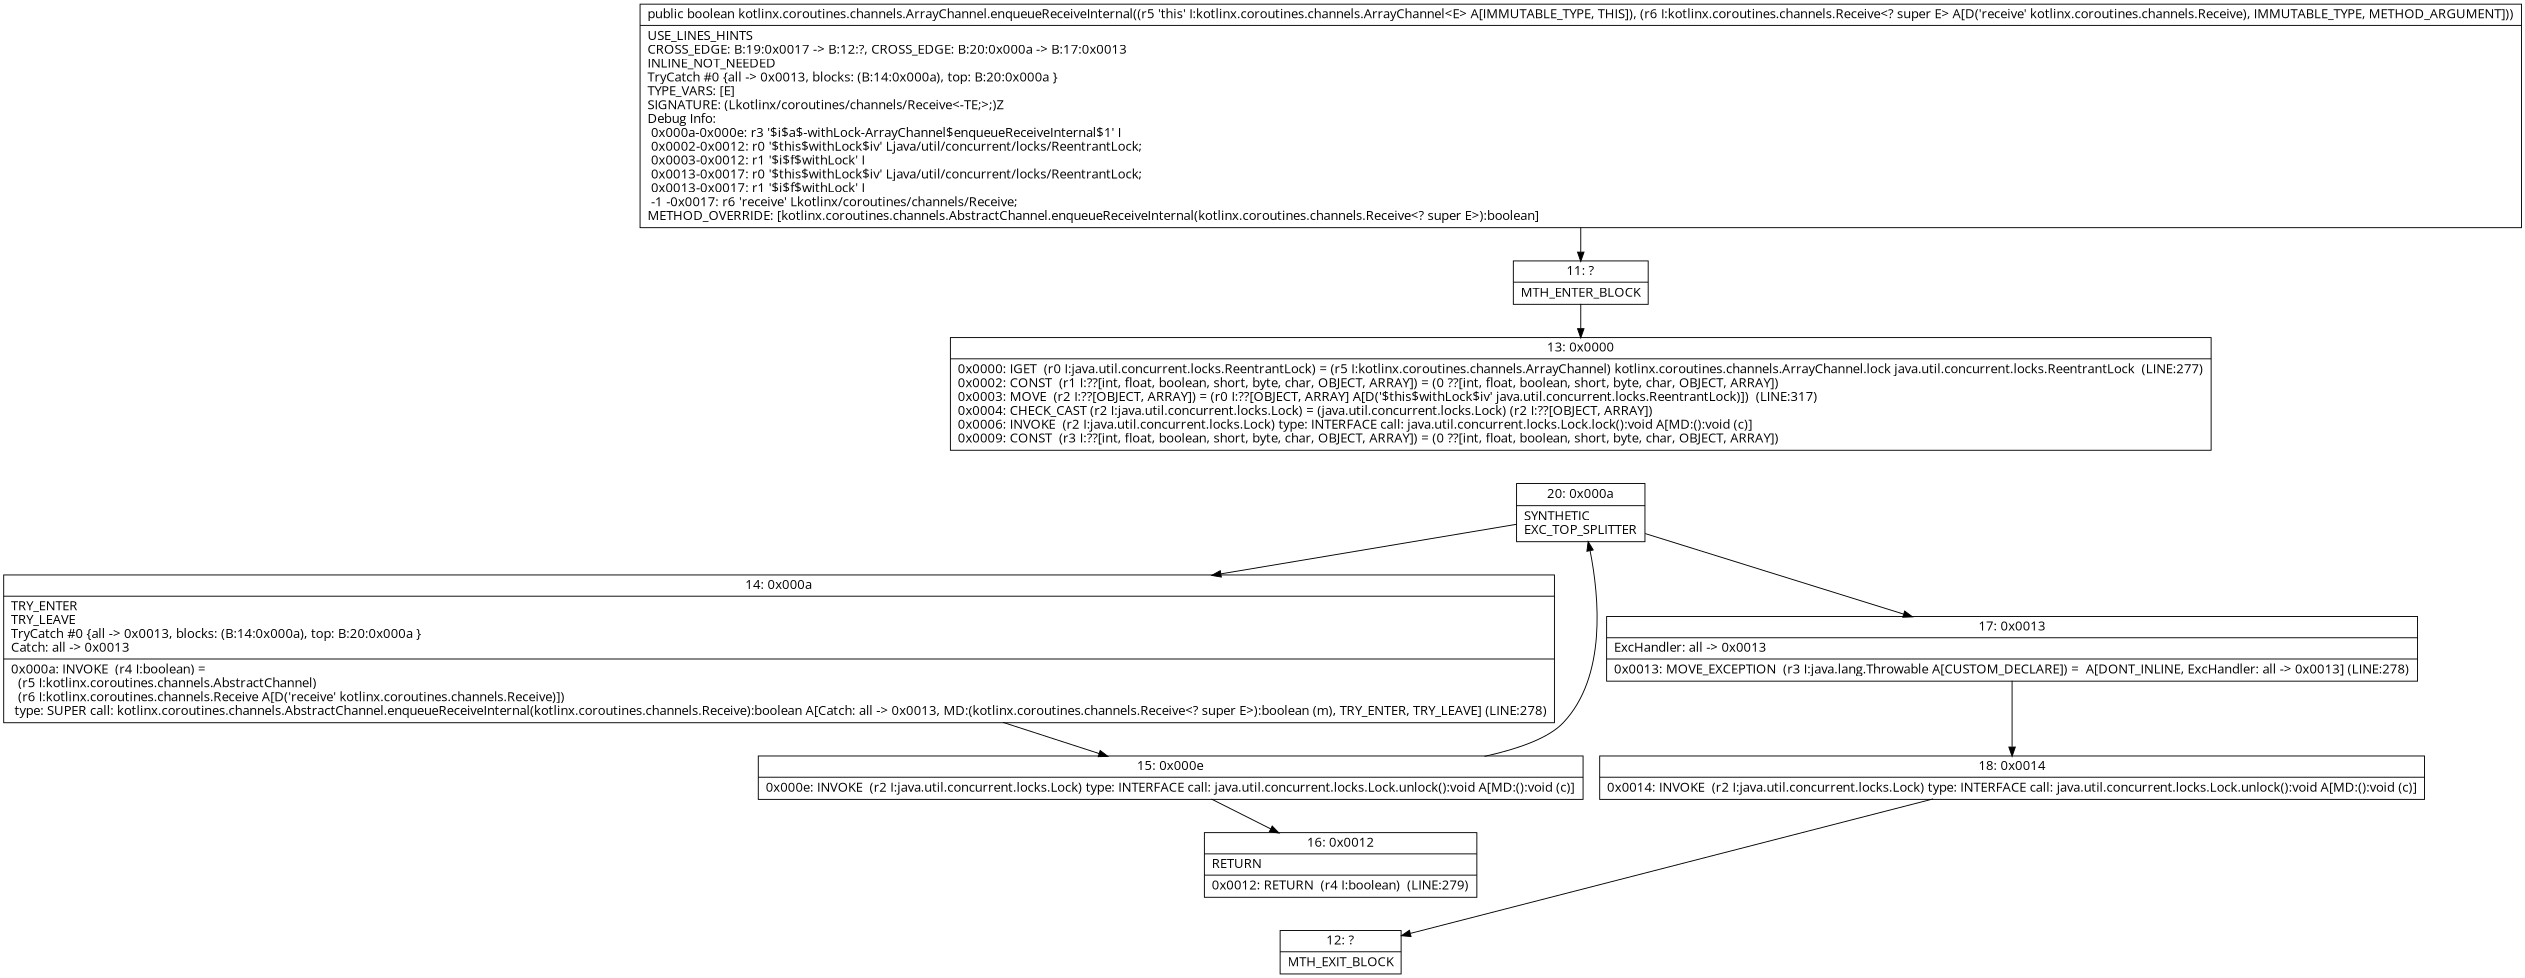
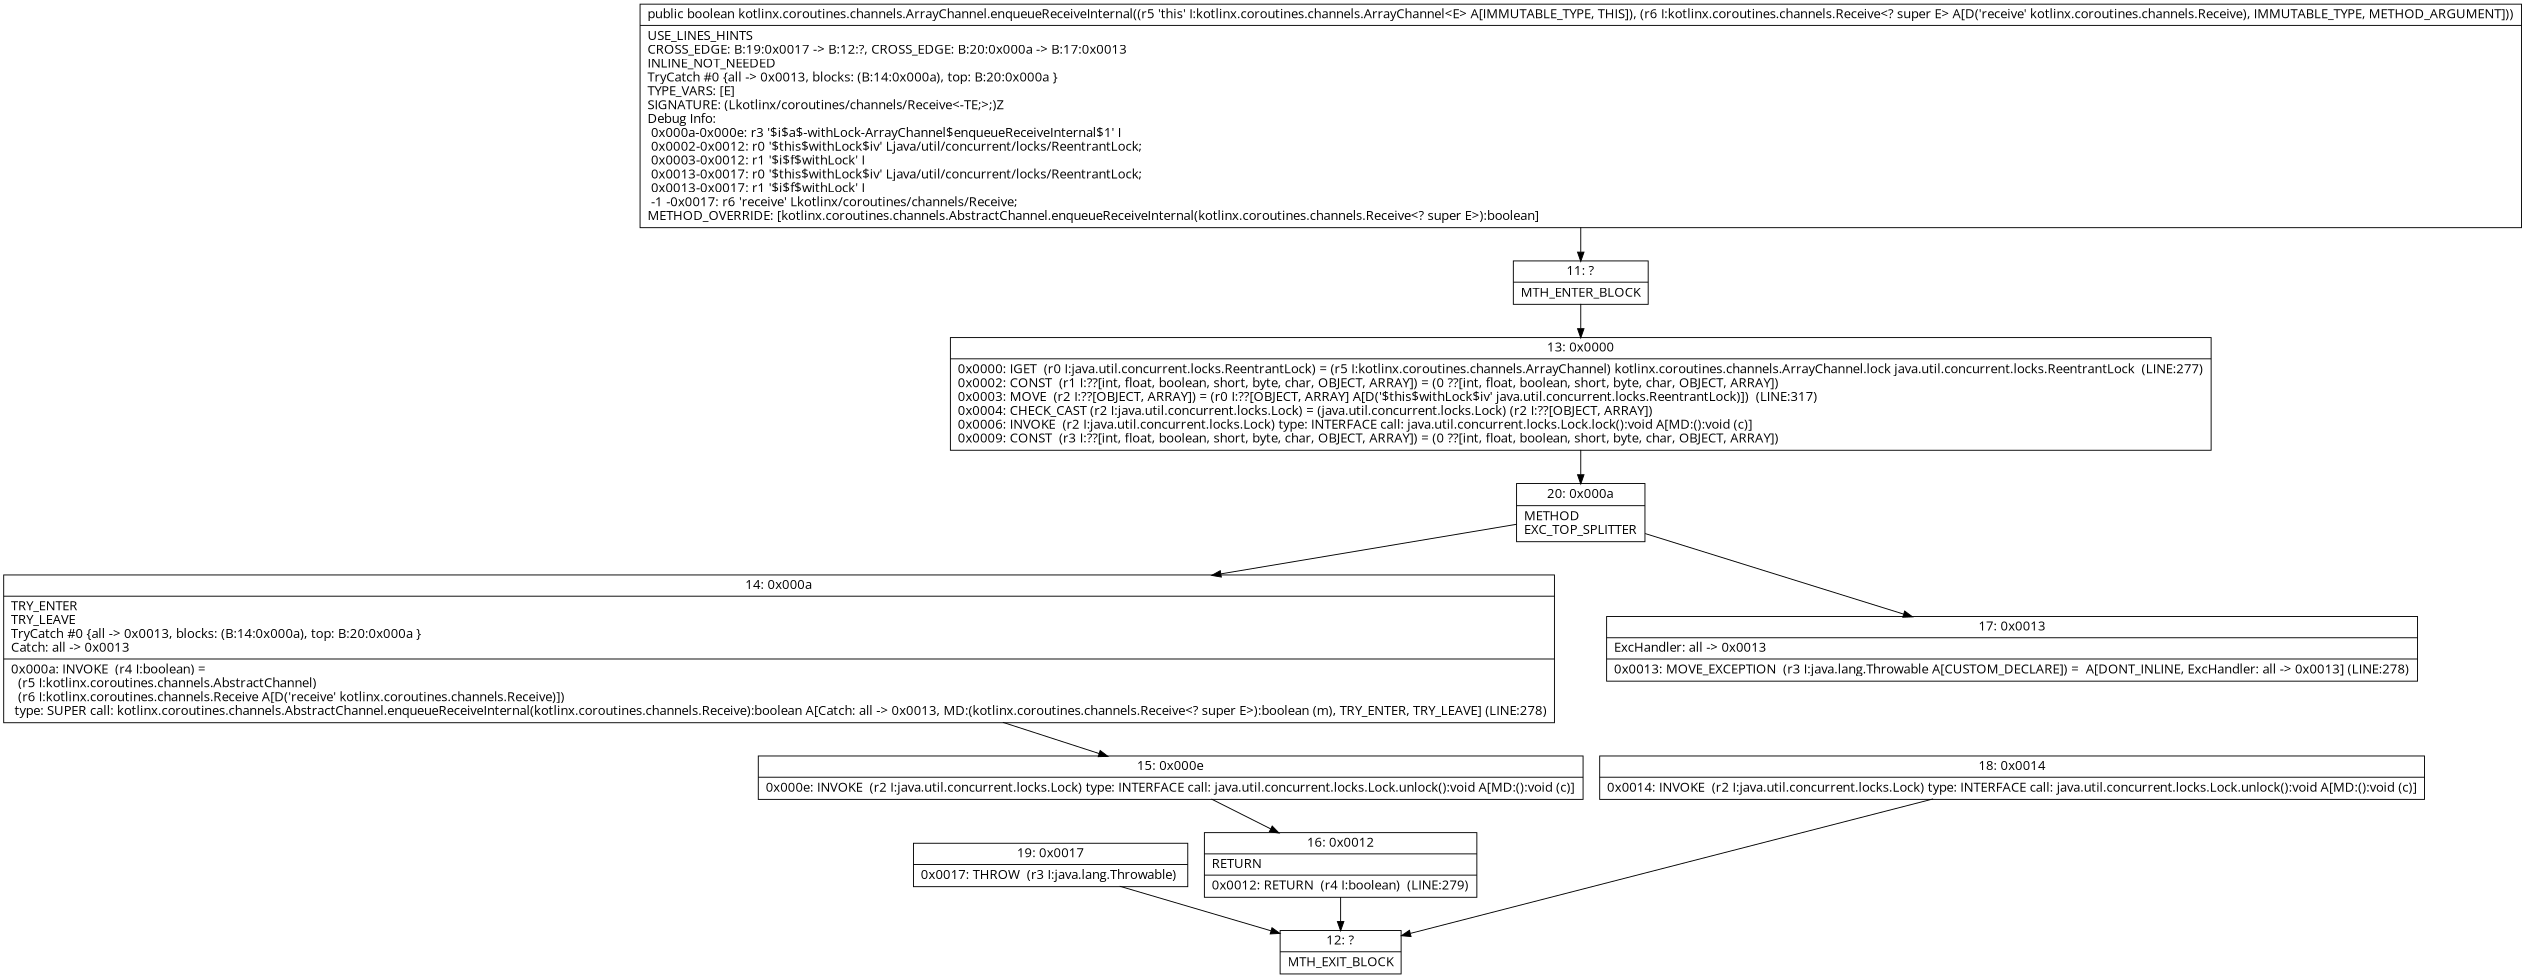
(1557, 516) -> (1552, 516)
(1587, 683) -> (1581, 462)
(2012, 714) -> none
none -> (1051, 865)
none -> (1341, 909)
